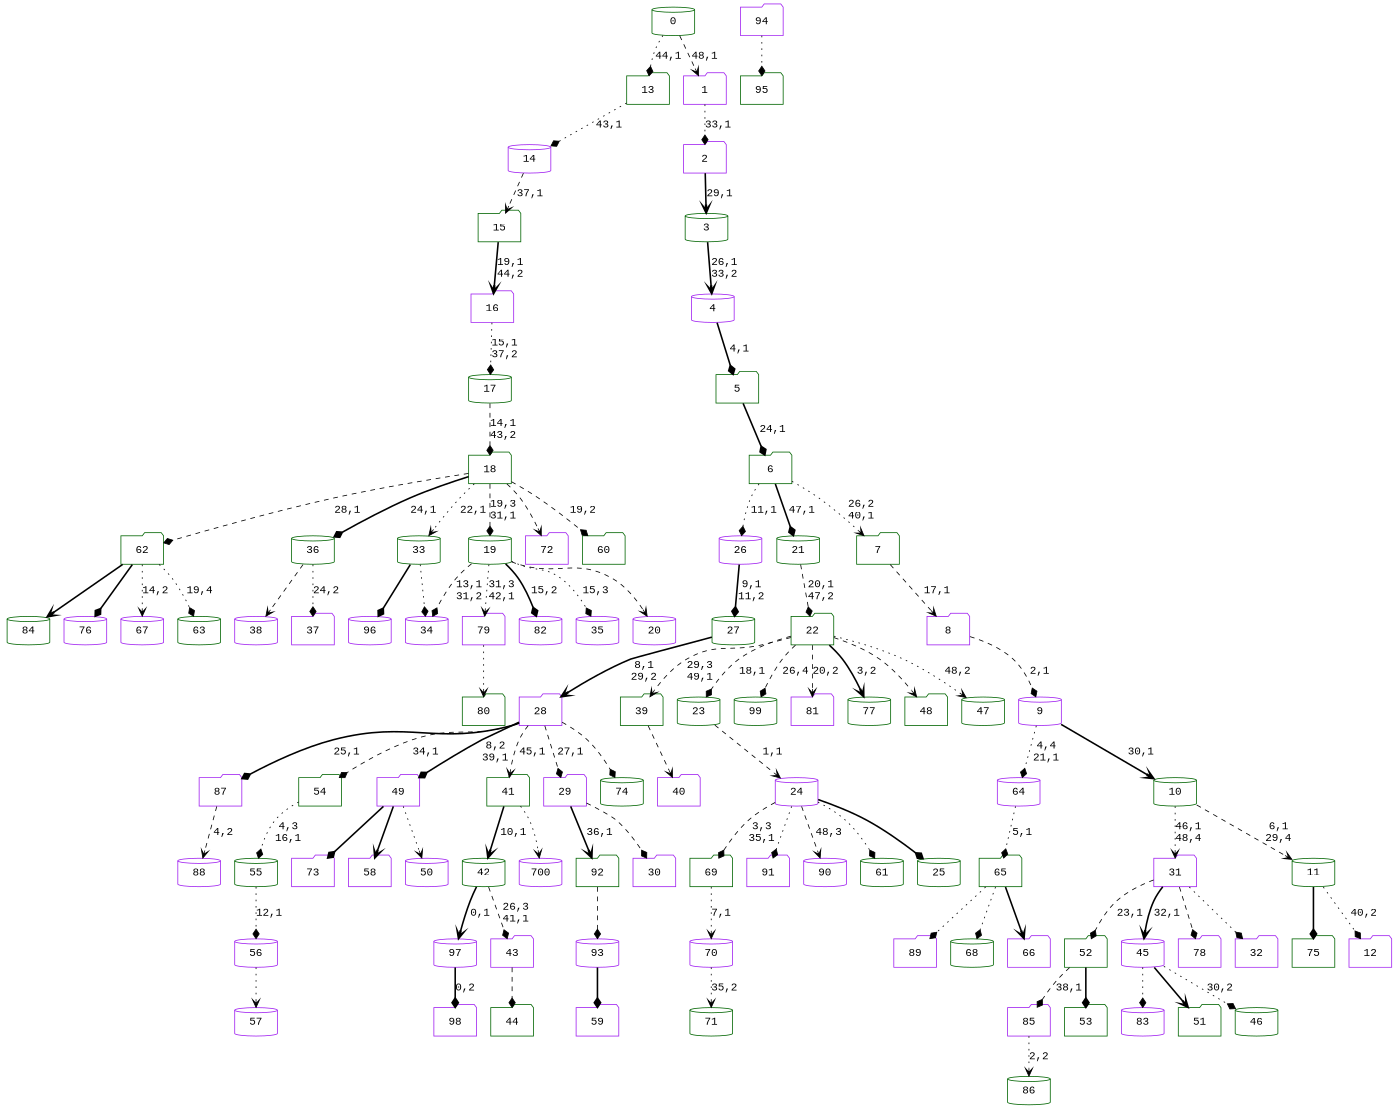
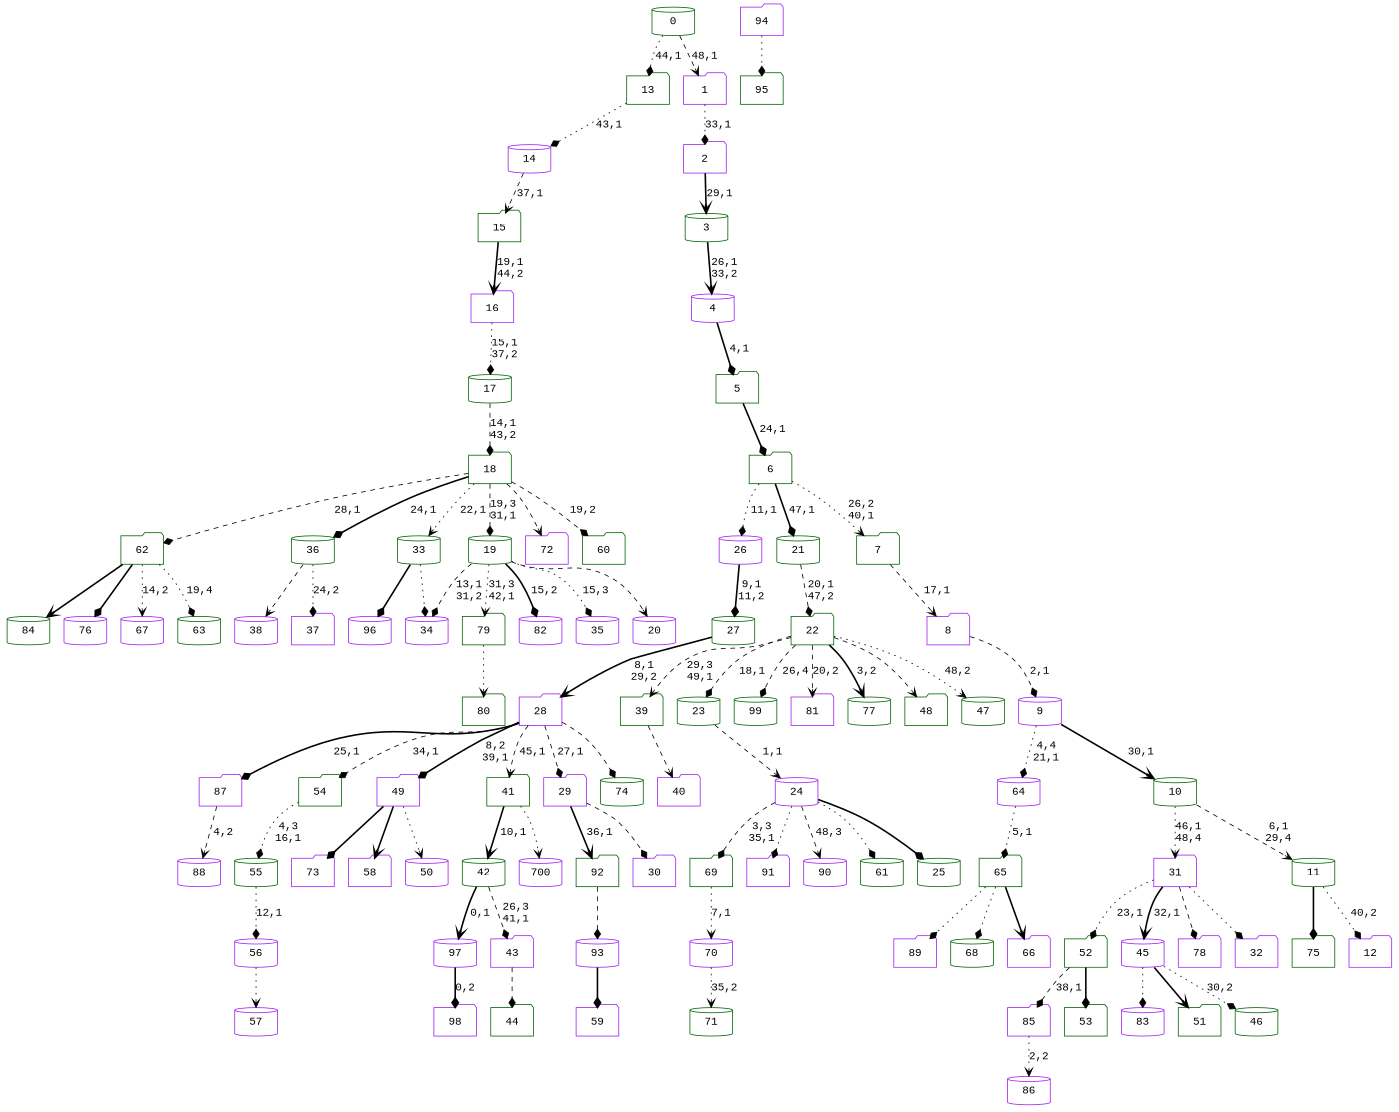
(484, 631) -> (484, 631)
(1119, 899) -> (1119, 899)
(1029, 1091) -> (1029, 1091)
